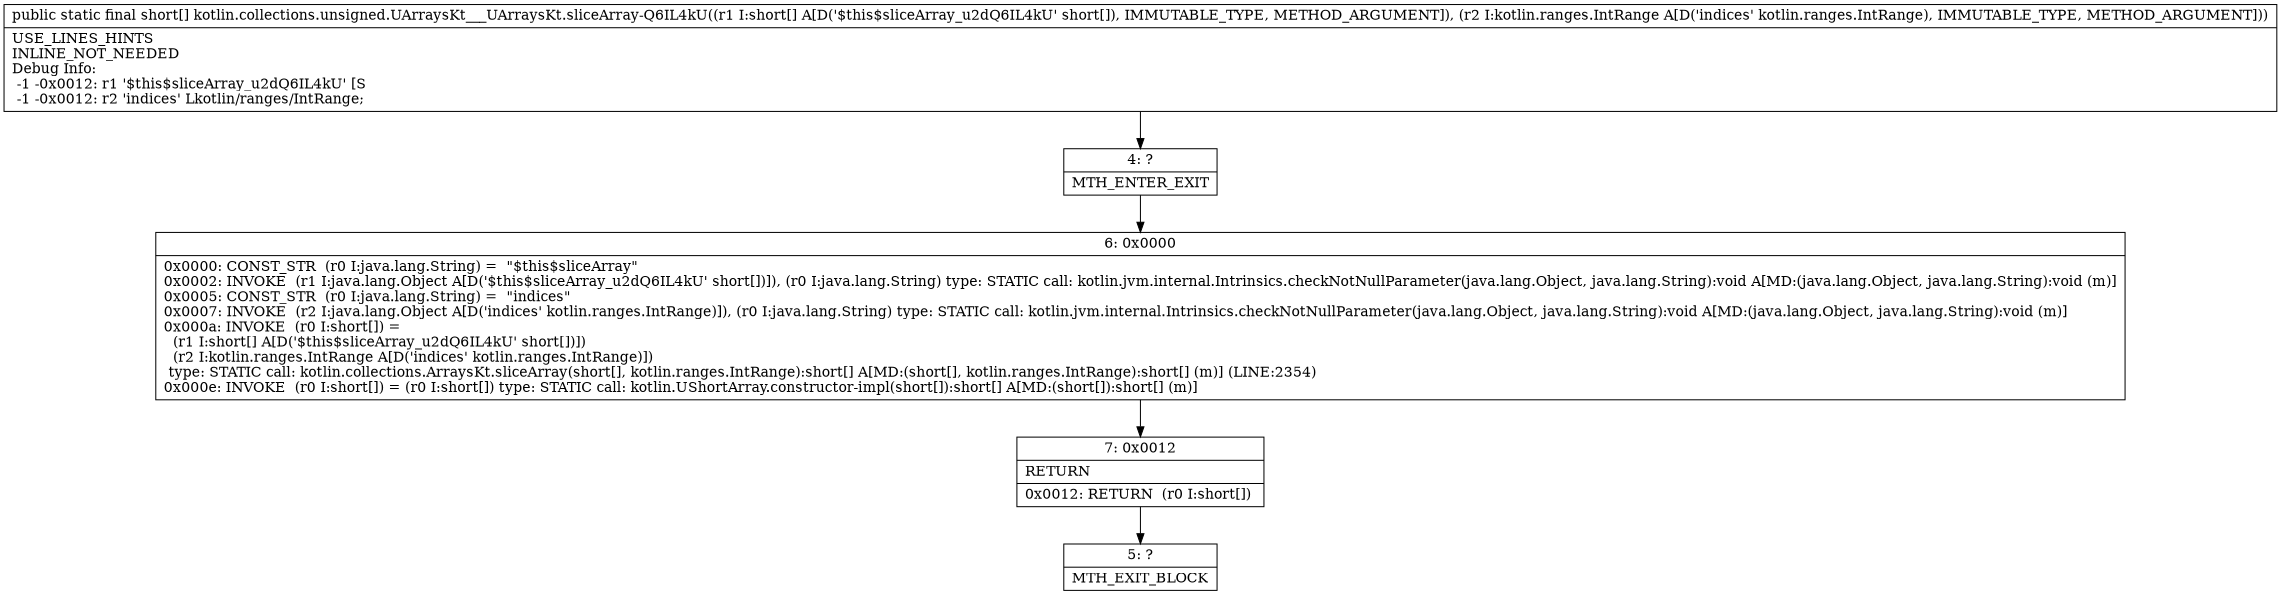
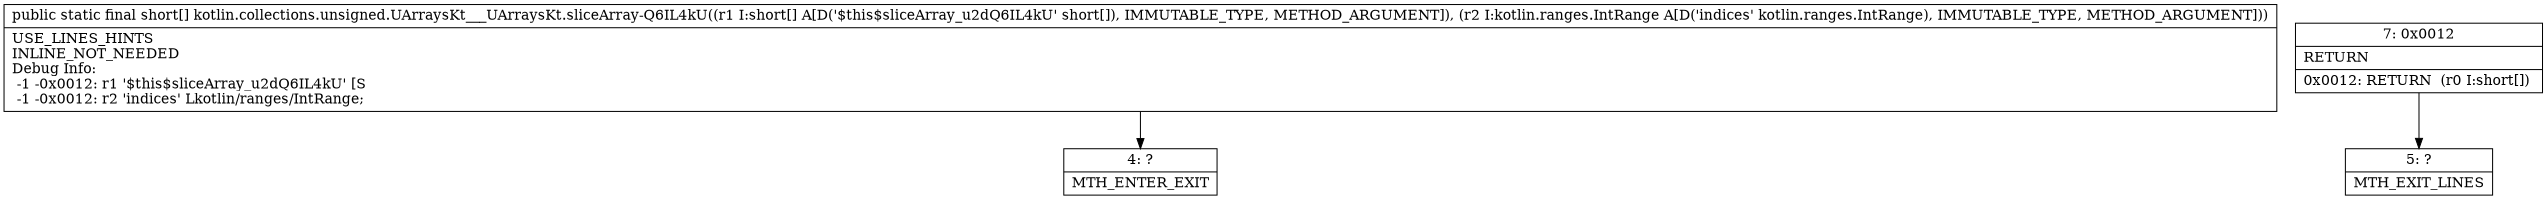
(1140, 316) -> none
(1140, 578) -> (2419, 183)
